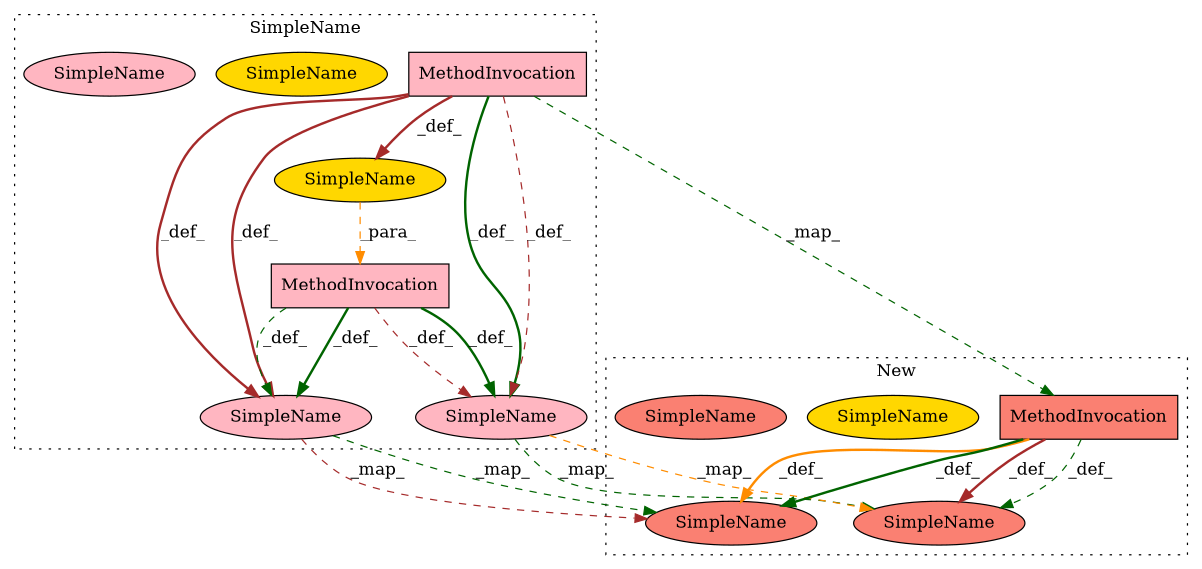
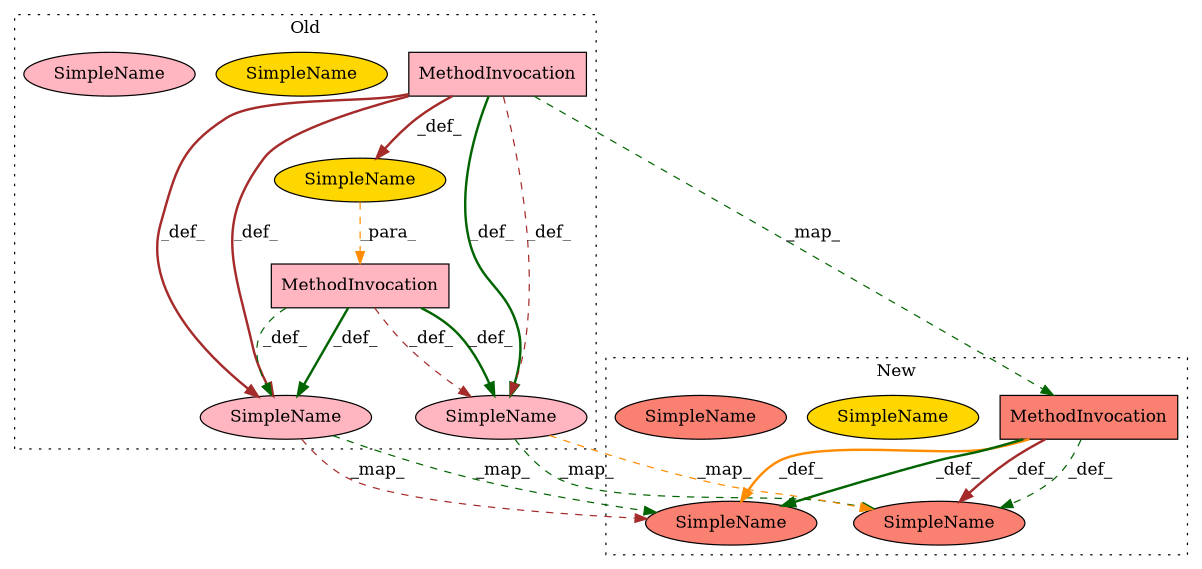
(305, 29) -> (305, 29)
